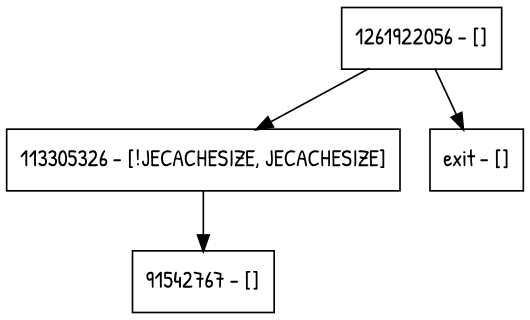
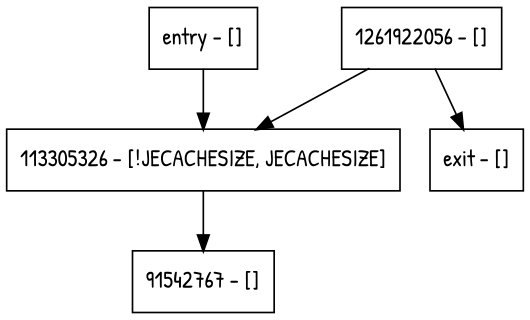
none -> (203, 38)
